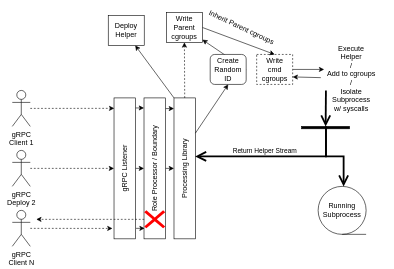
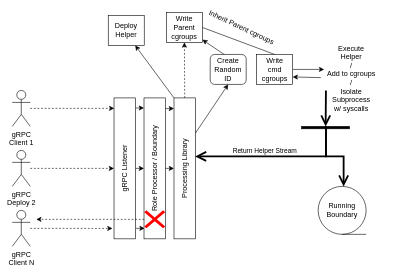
(269, 52) -> (271, 53)
(275, 69) -> (275, 69)
(342, 210) -> (342, 210)
